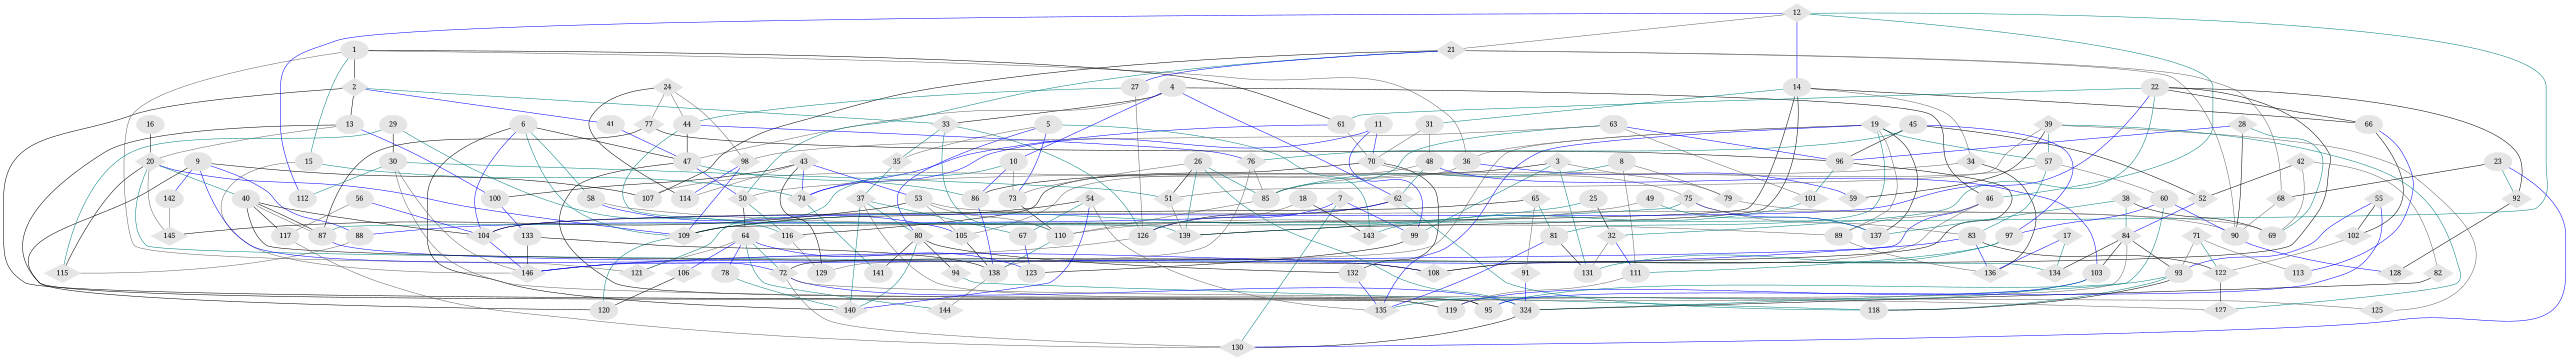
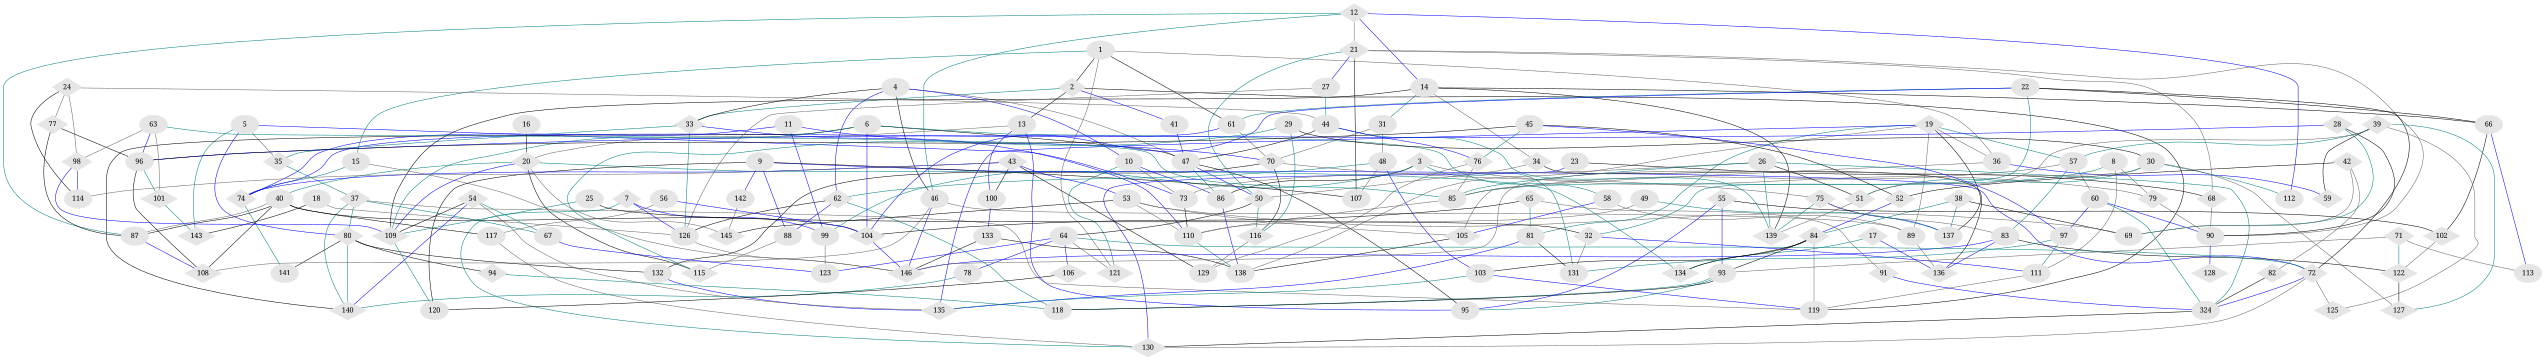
(2517, 199) -> none
(952, 202) -> (1003, 147)
(1225, 263) -> (825, 252)
(557, 299) -> (1170, 304)
(945, 311) -> none
